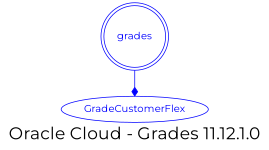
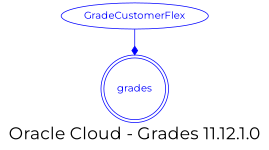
(135, 79) -> (135, 38)
